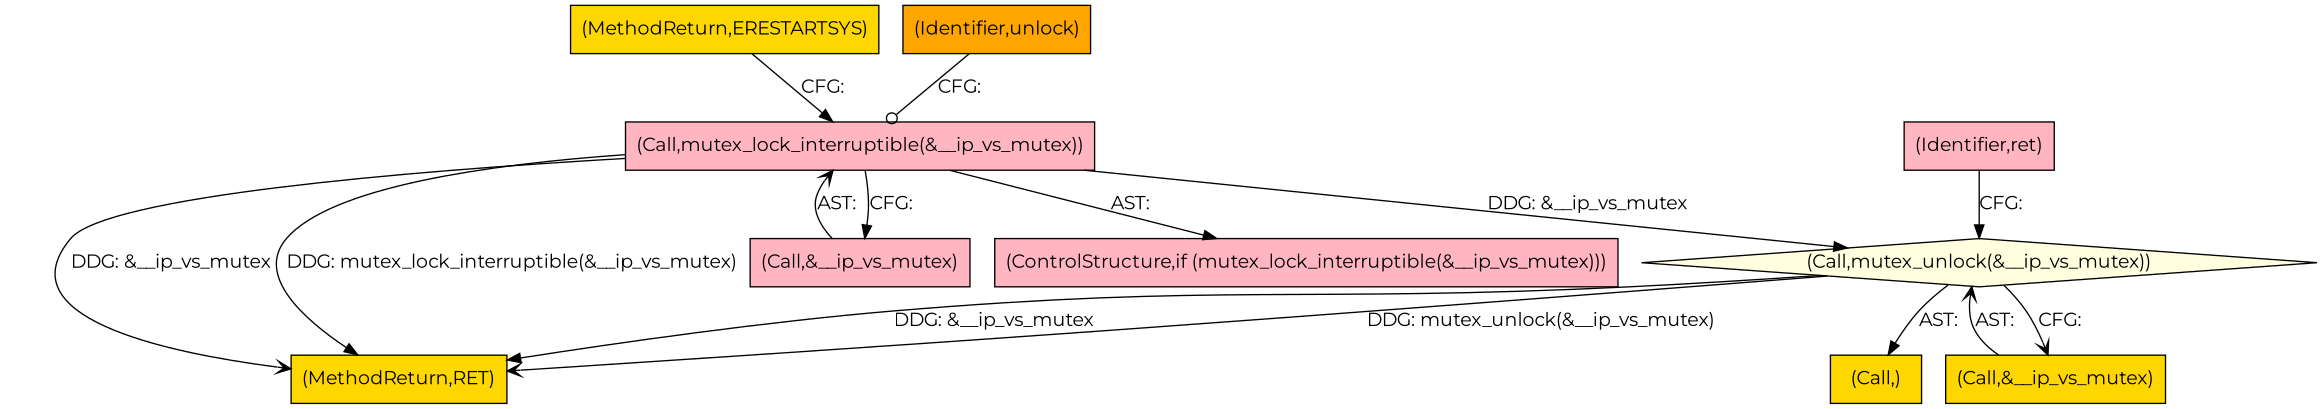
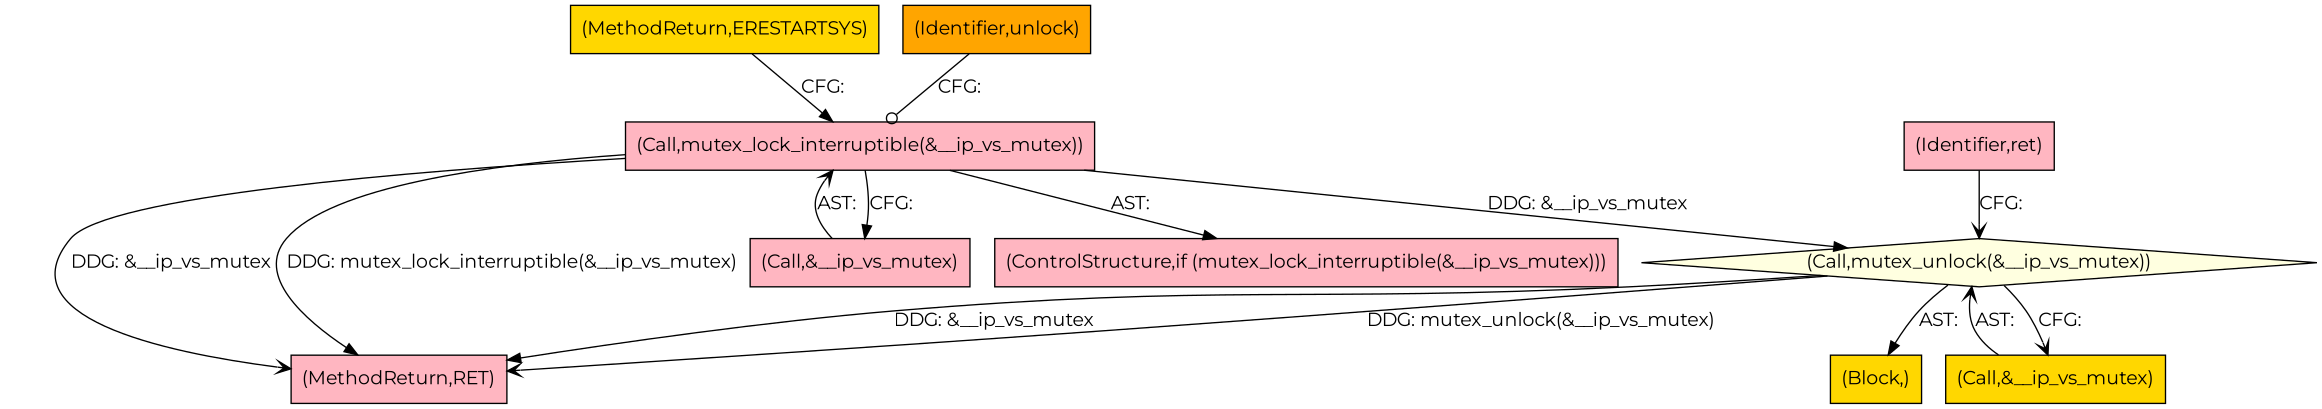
(1979, 198) -> (1979, 198)
(399, 379) -> (399, 379)
(1876, 379) -> (1876, 379)
